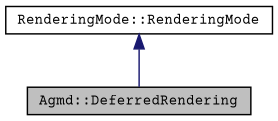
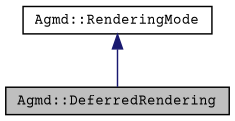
(139, 20) -> (117, 20)
